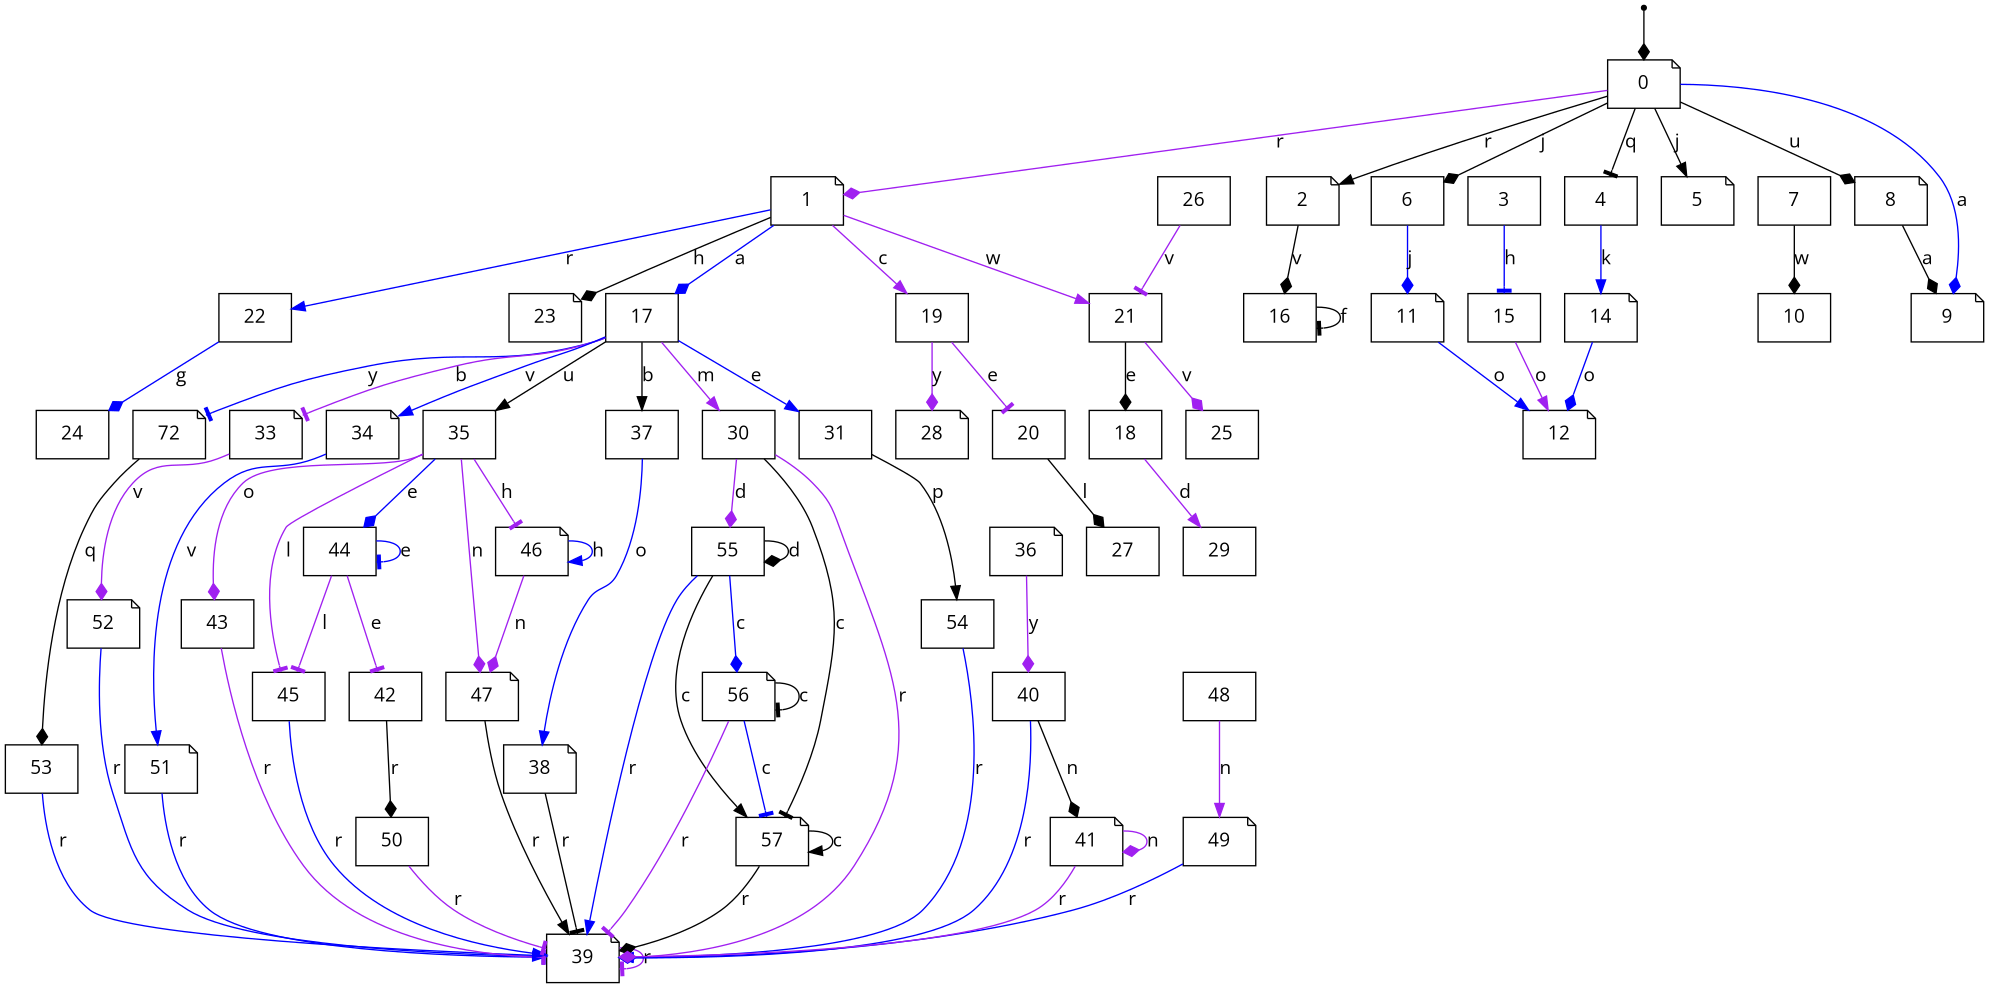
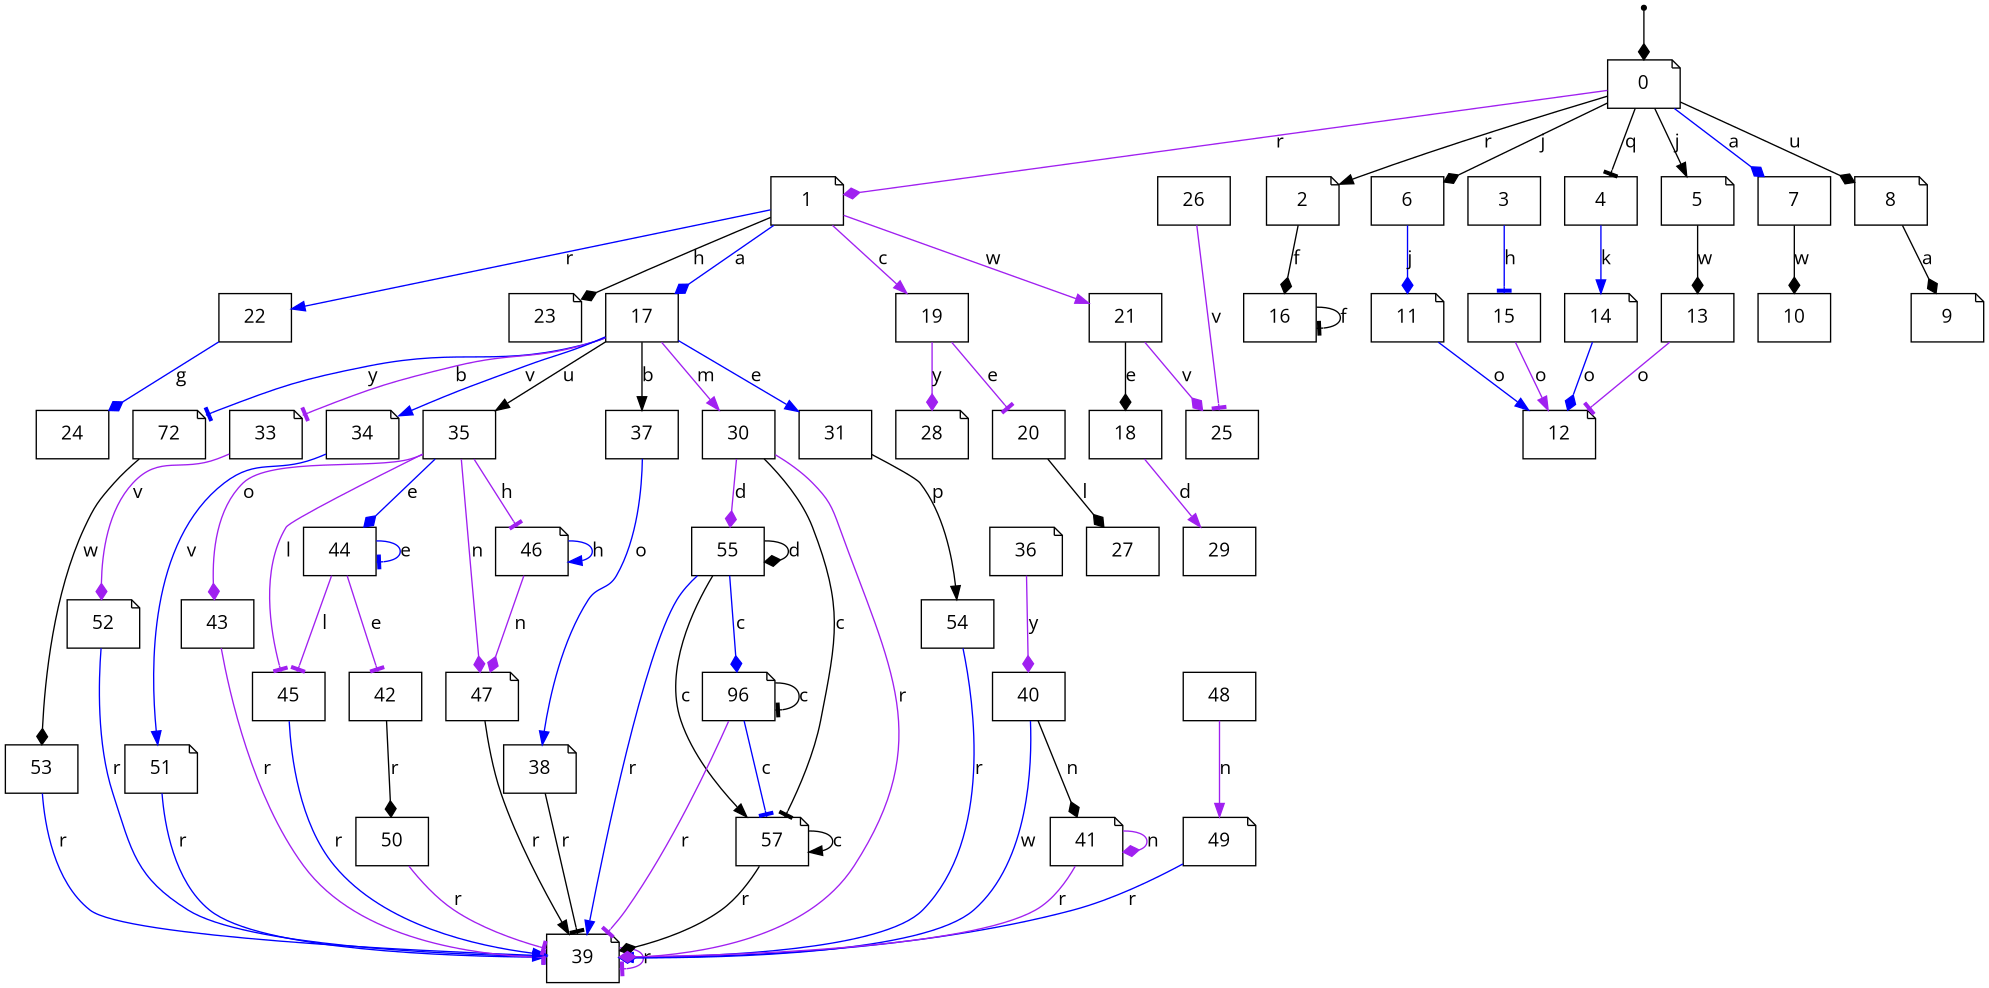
(1869, 122) -> (1713, 138)
(1161, 256) -> (1208, 314)
(1297, 259) -> (1297, 259)
none -> (1698, 318)
(91, 551) -> (91, 551)
(739, 697) -> (739, 697)
(1028, 842) -> (1028, 842)
